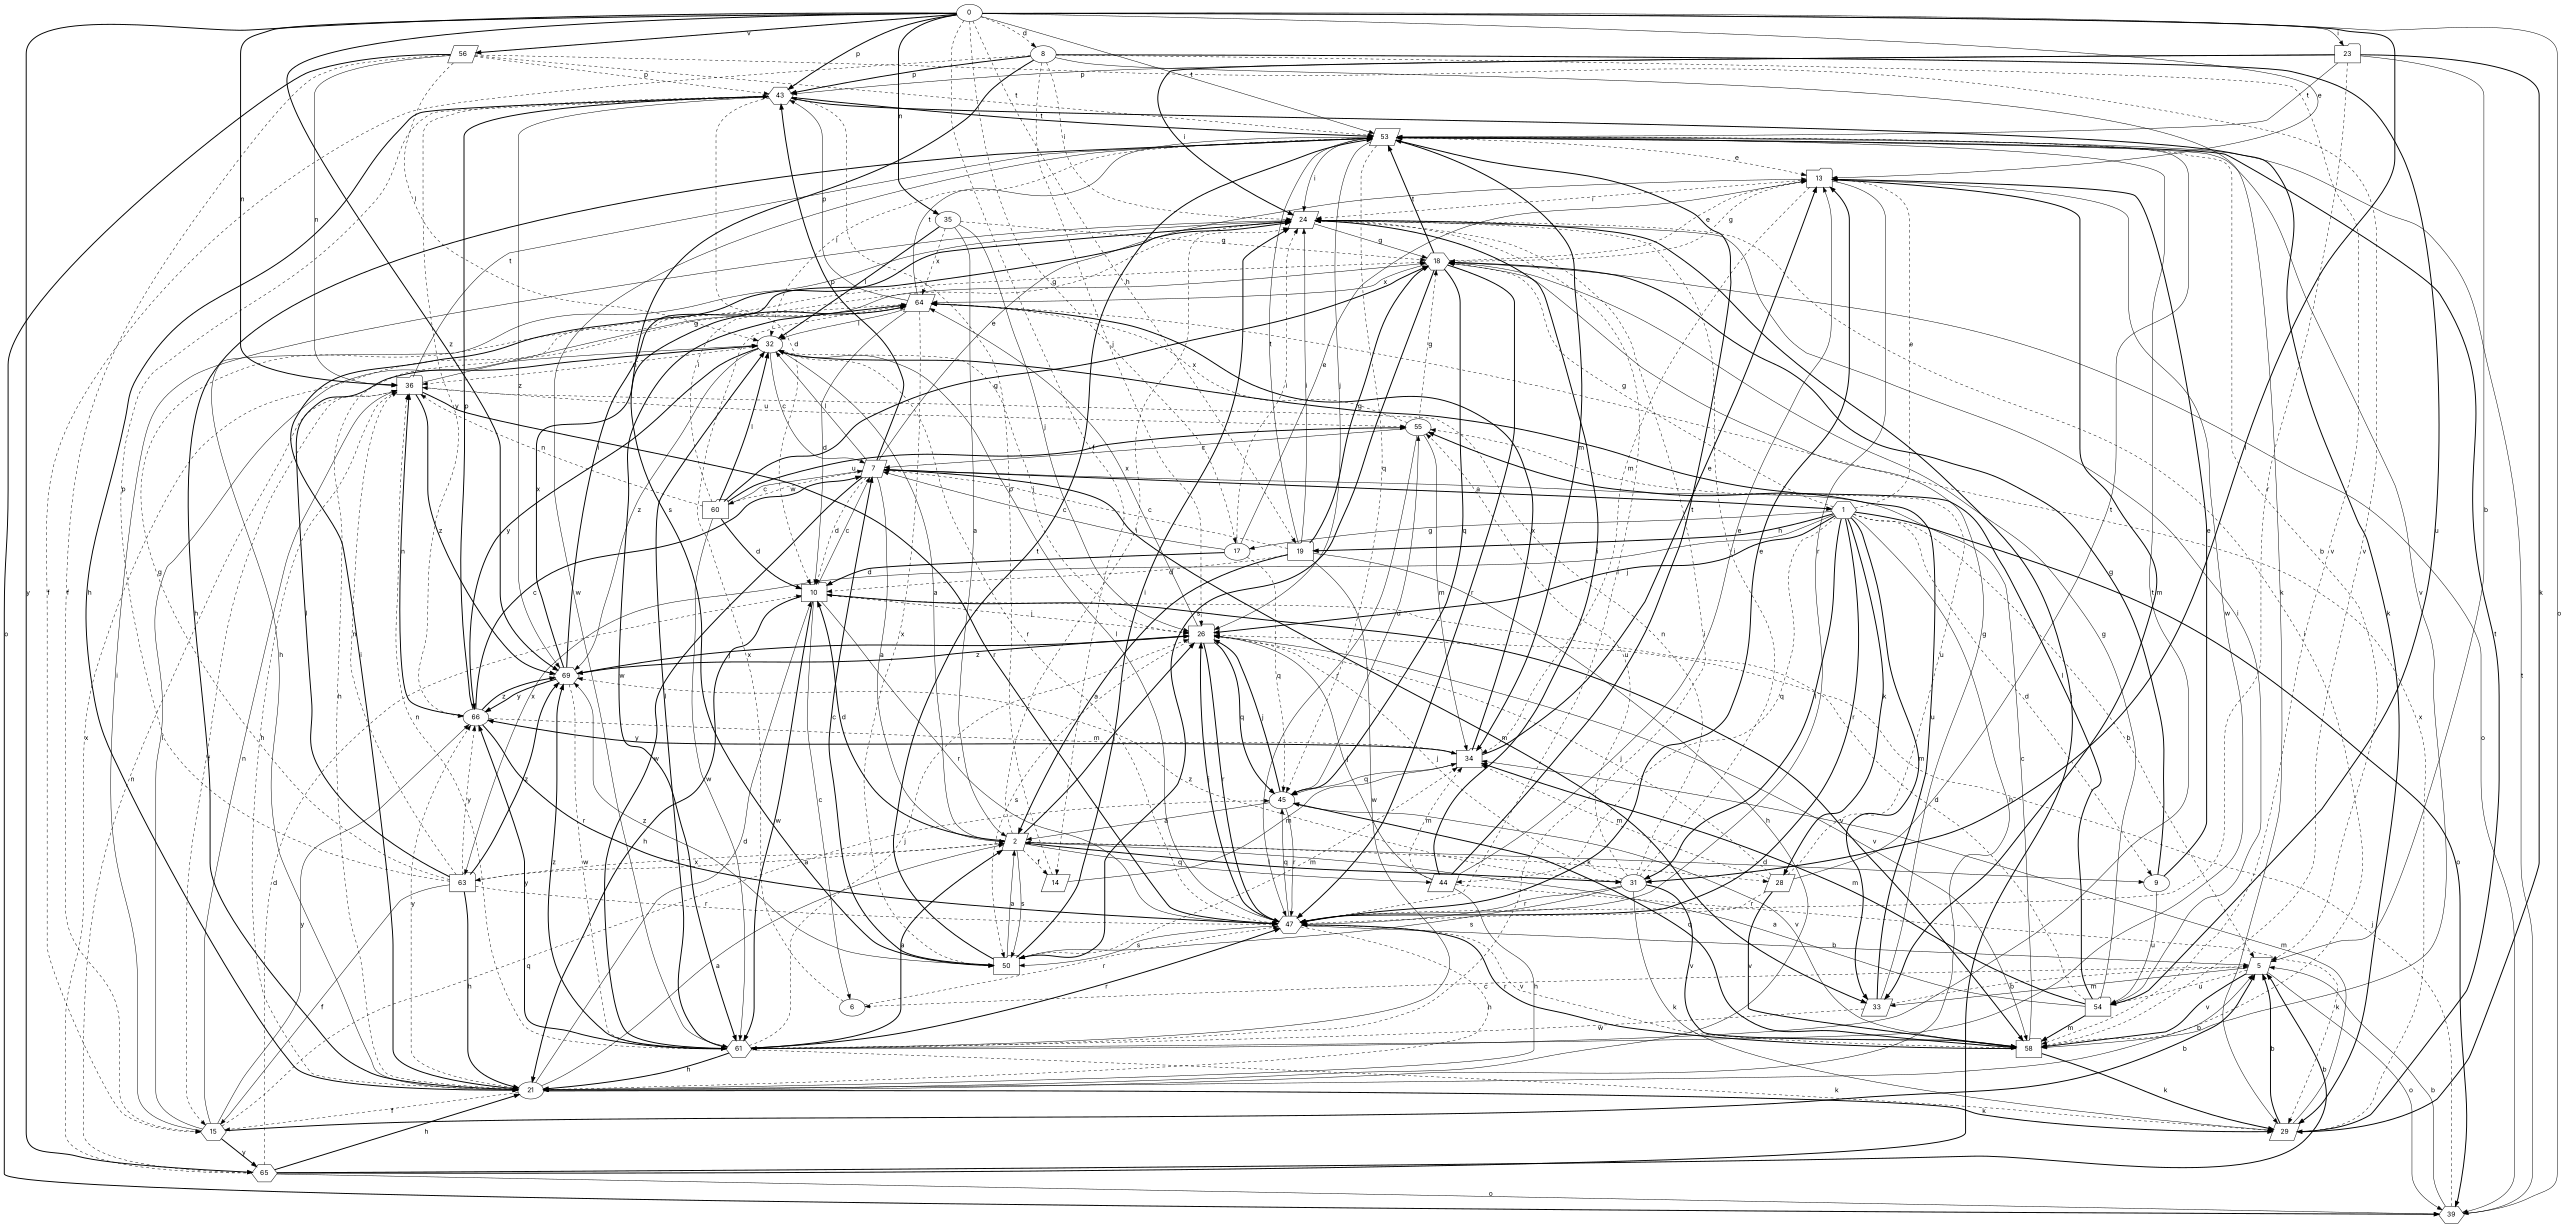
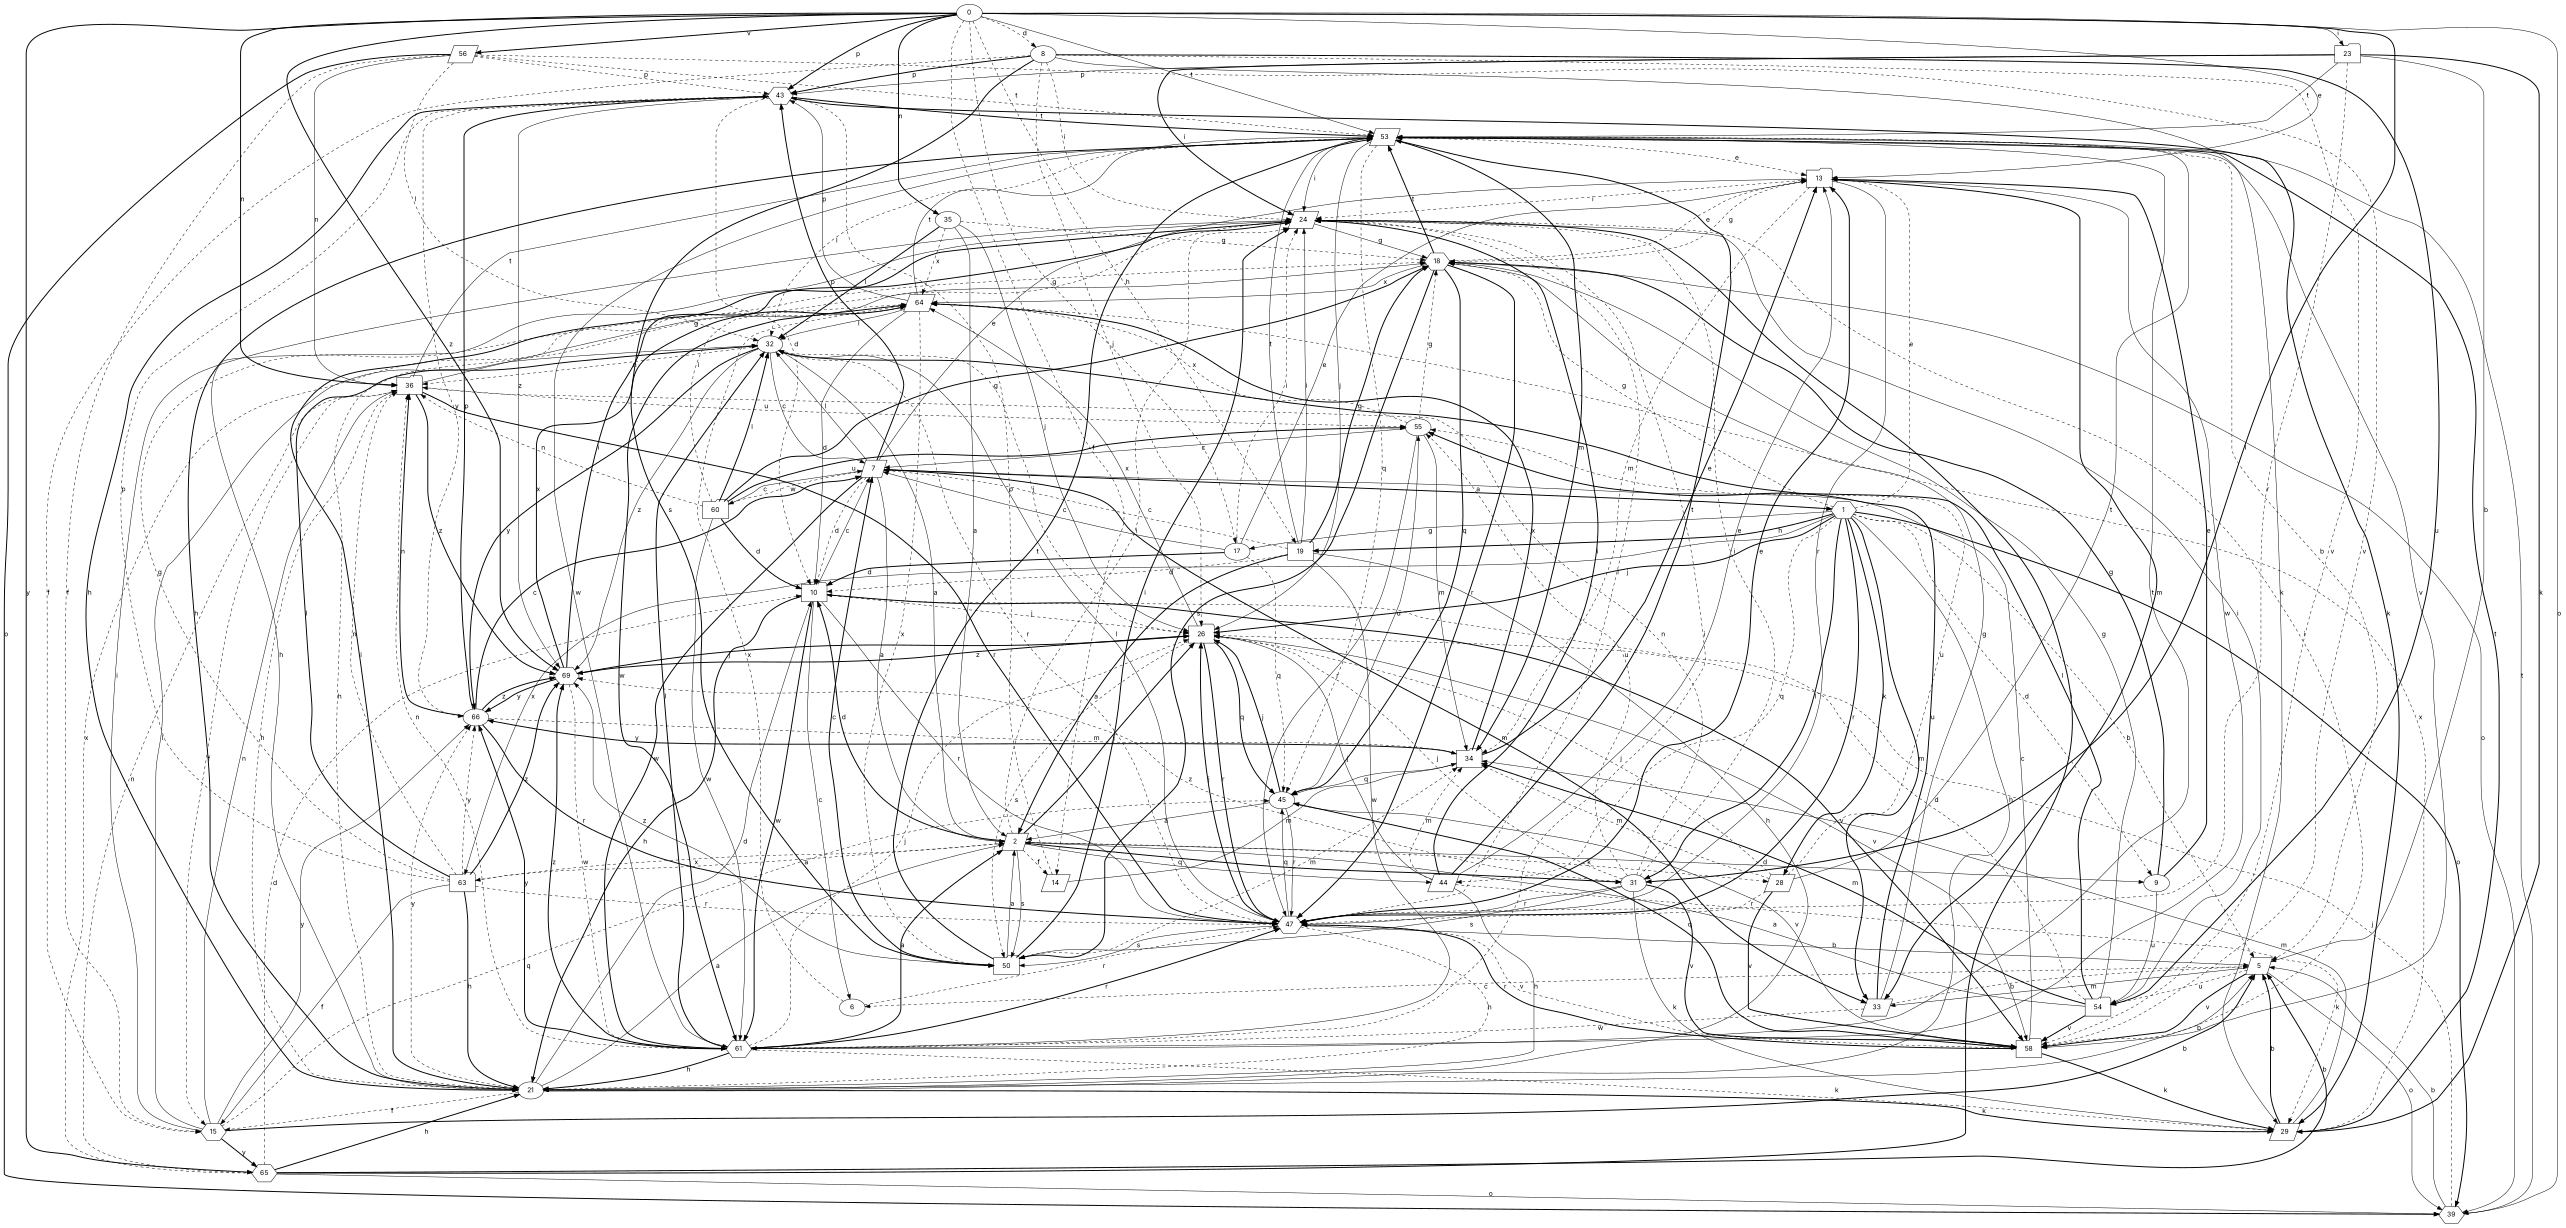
(2071, 1028) -> (2069, 1028)
